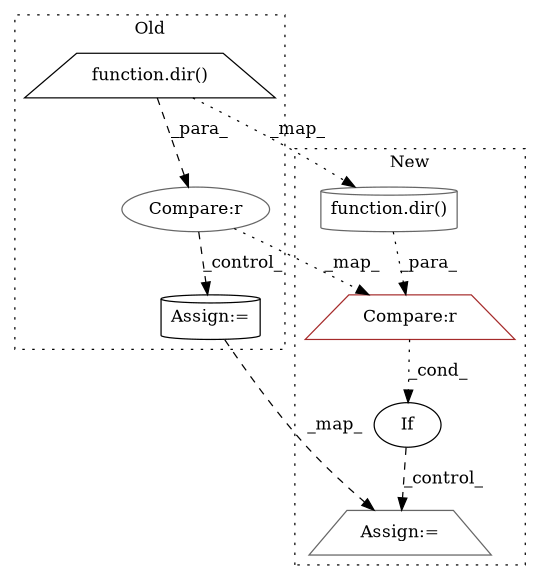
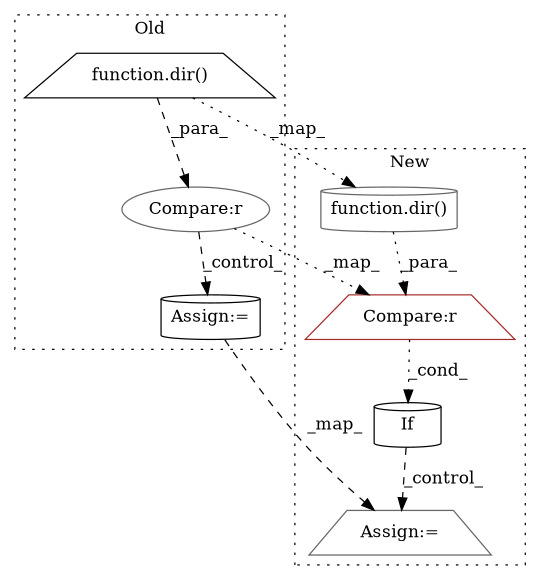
(408, 425) -> (408, 425)
